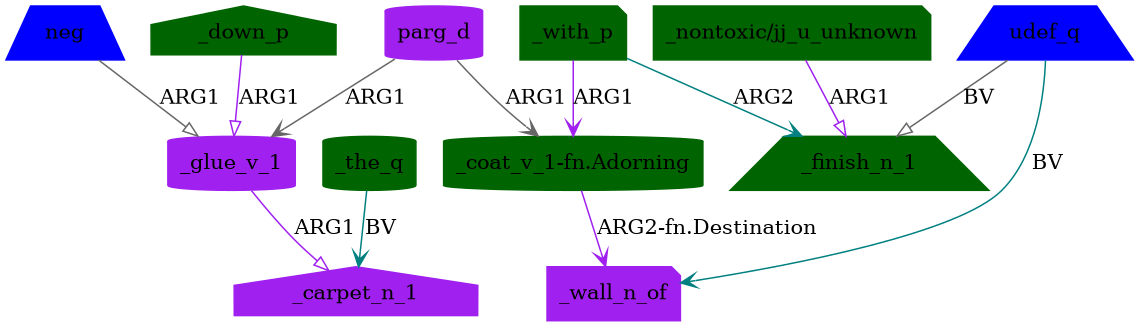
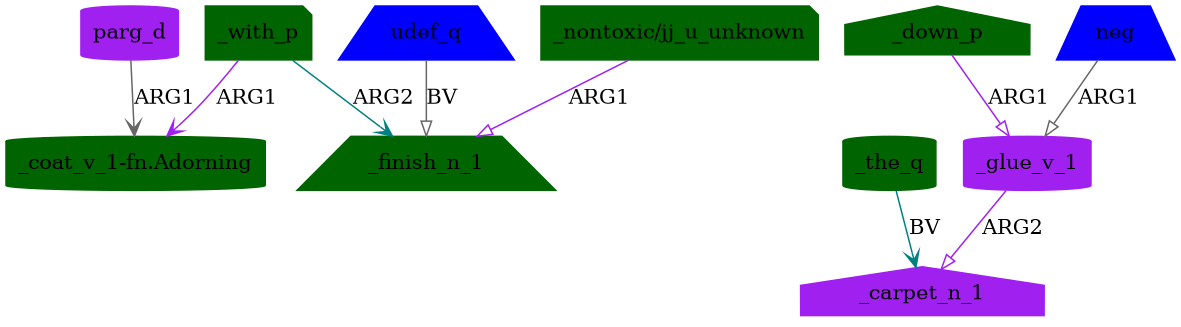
(340, 94) -> none
(325, 229) -> (1013, 229)
(614, 294) -> none
